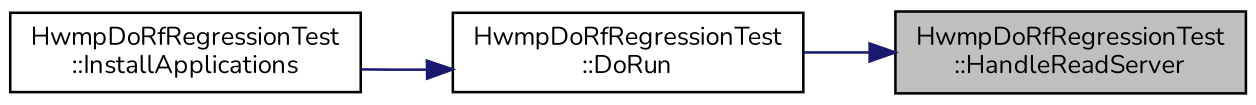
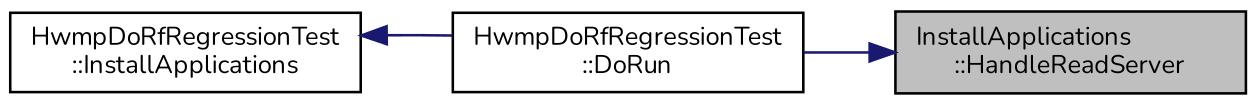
(1071, 52) -> (1071, 52)
(394, 70) -> (420, 35)
